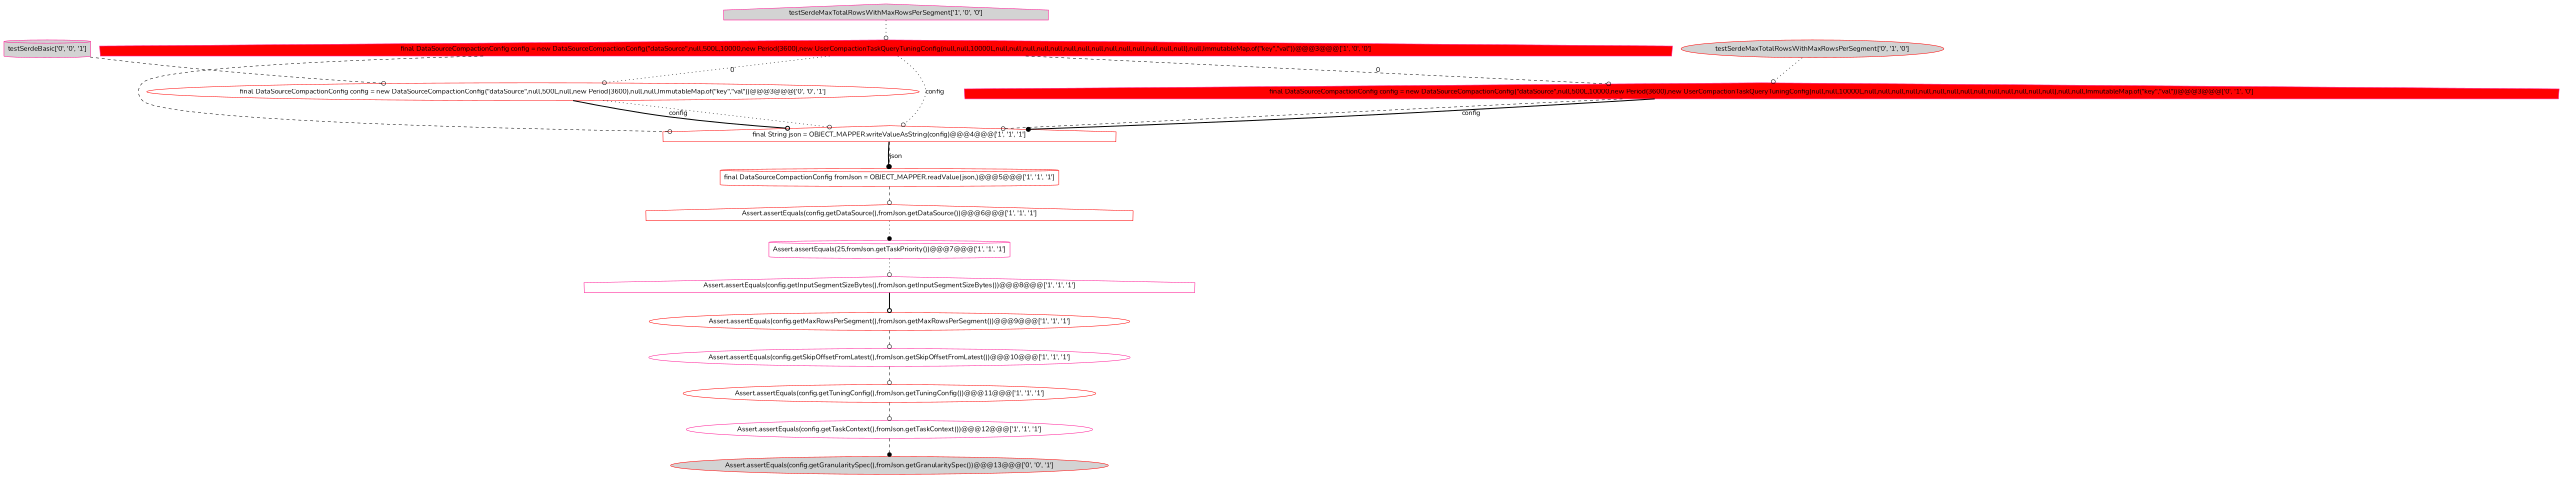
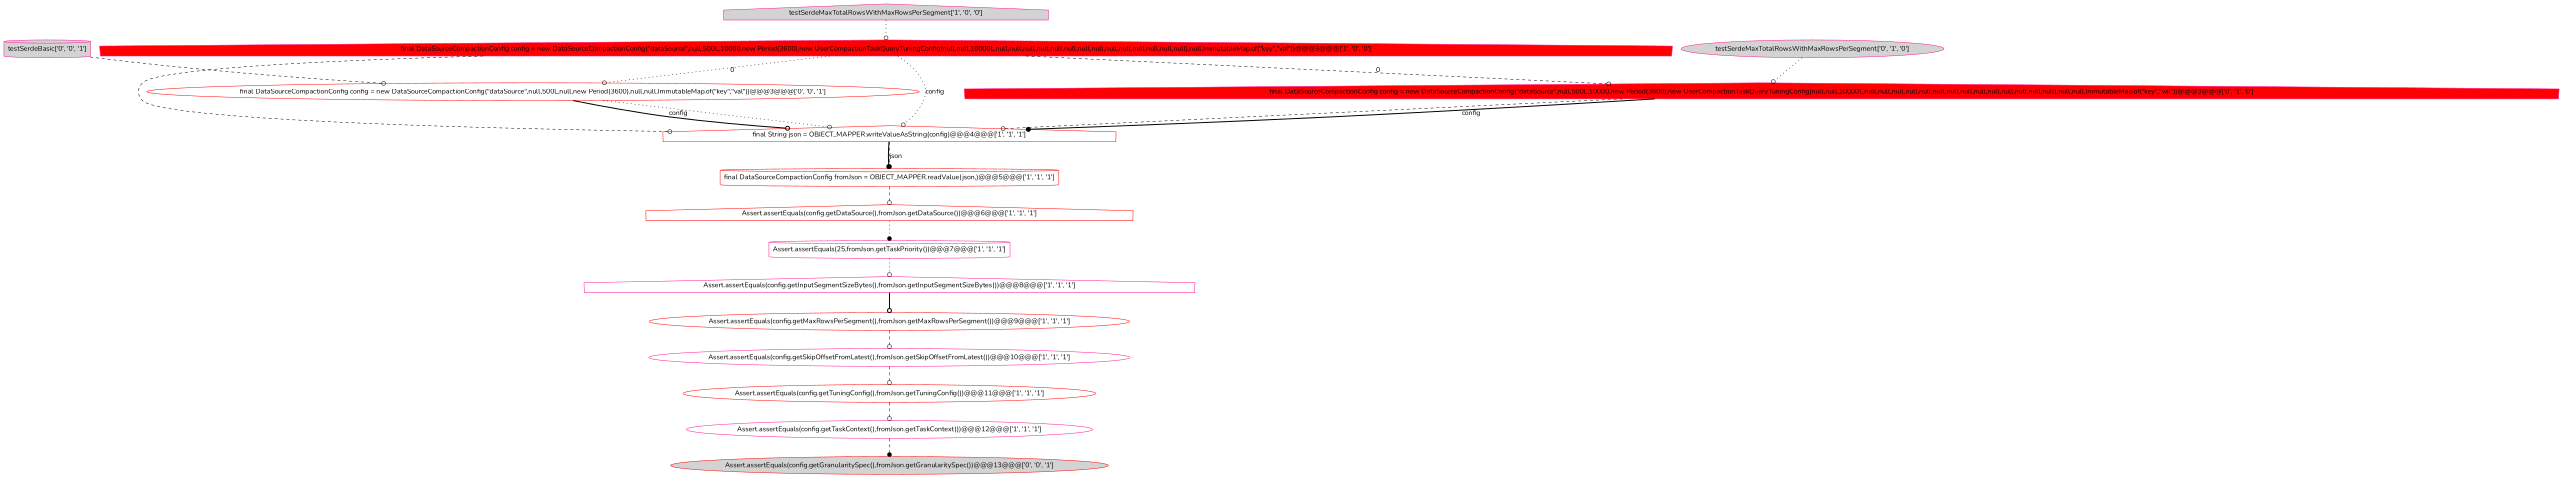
(1812, 49) -> (1812, 49)
